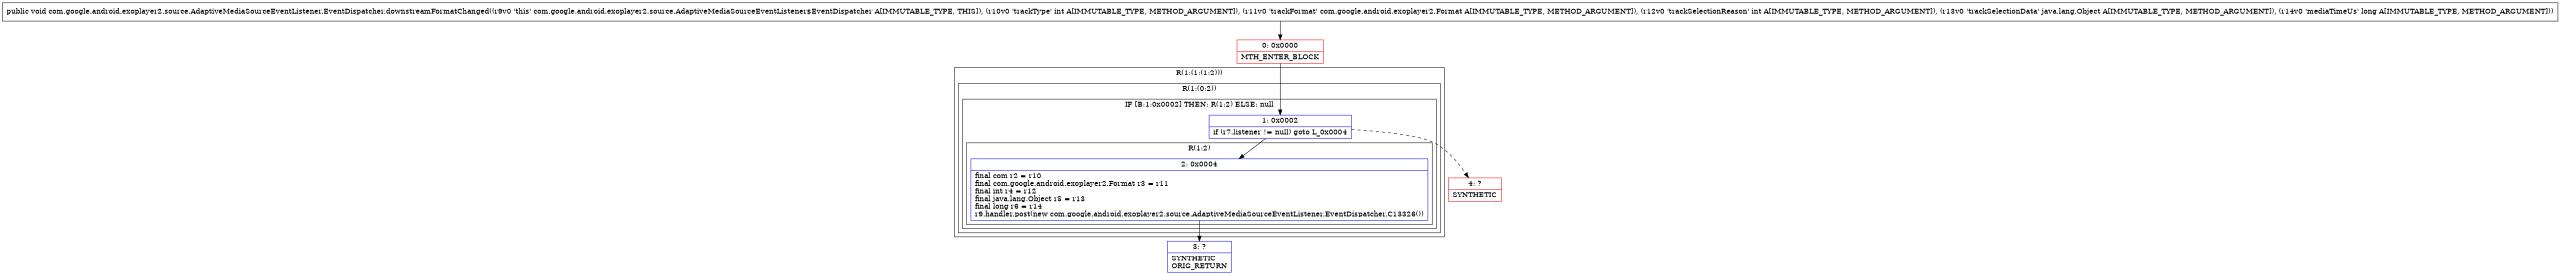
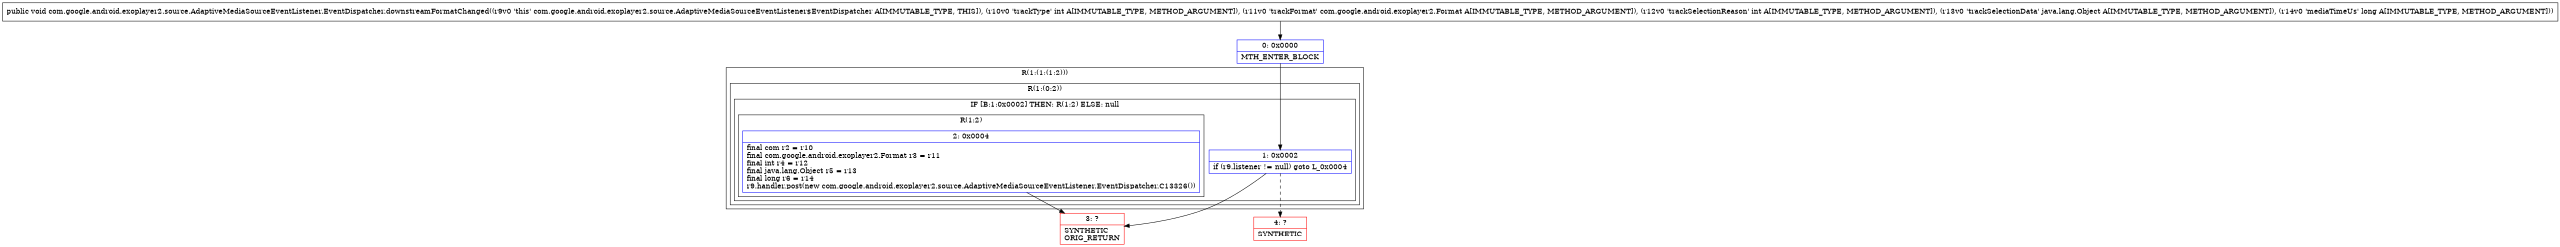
(1280, 52) -> (1280, 52)
(1280, 132) -> (1280, 167)
(1254, 147) -> (1195, 213)
(1199, 257) -> (1092, 229)
